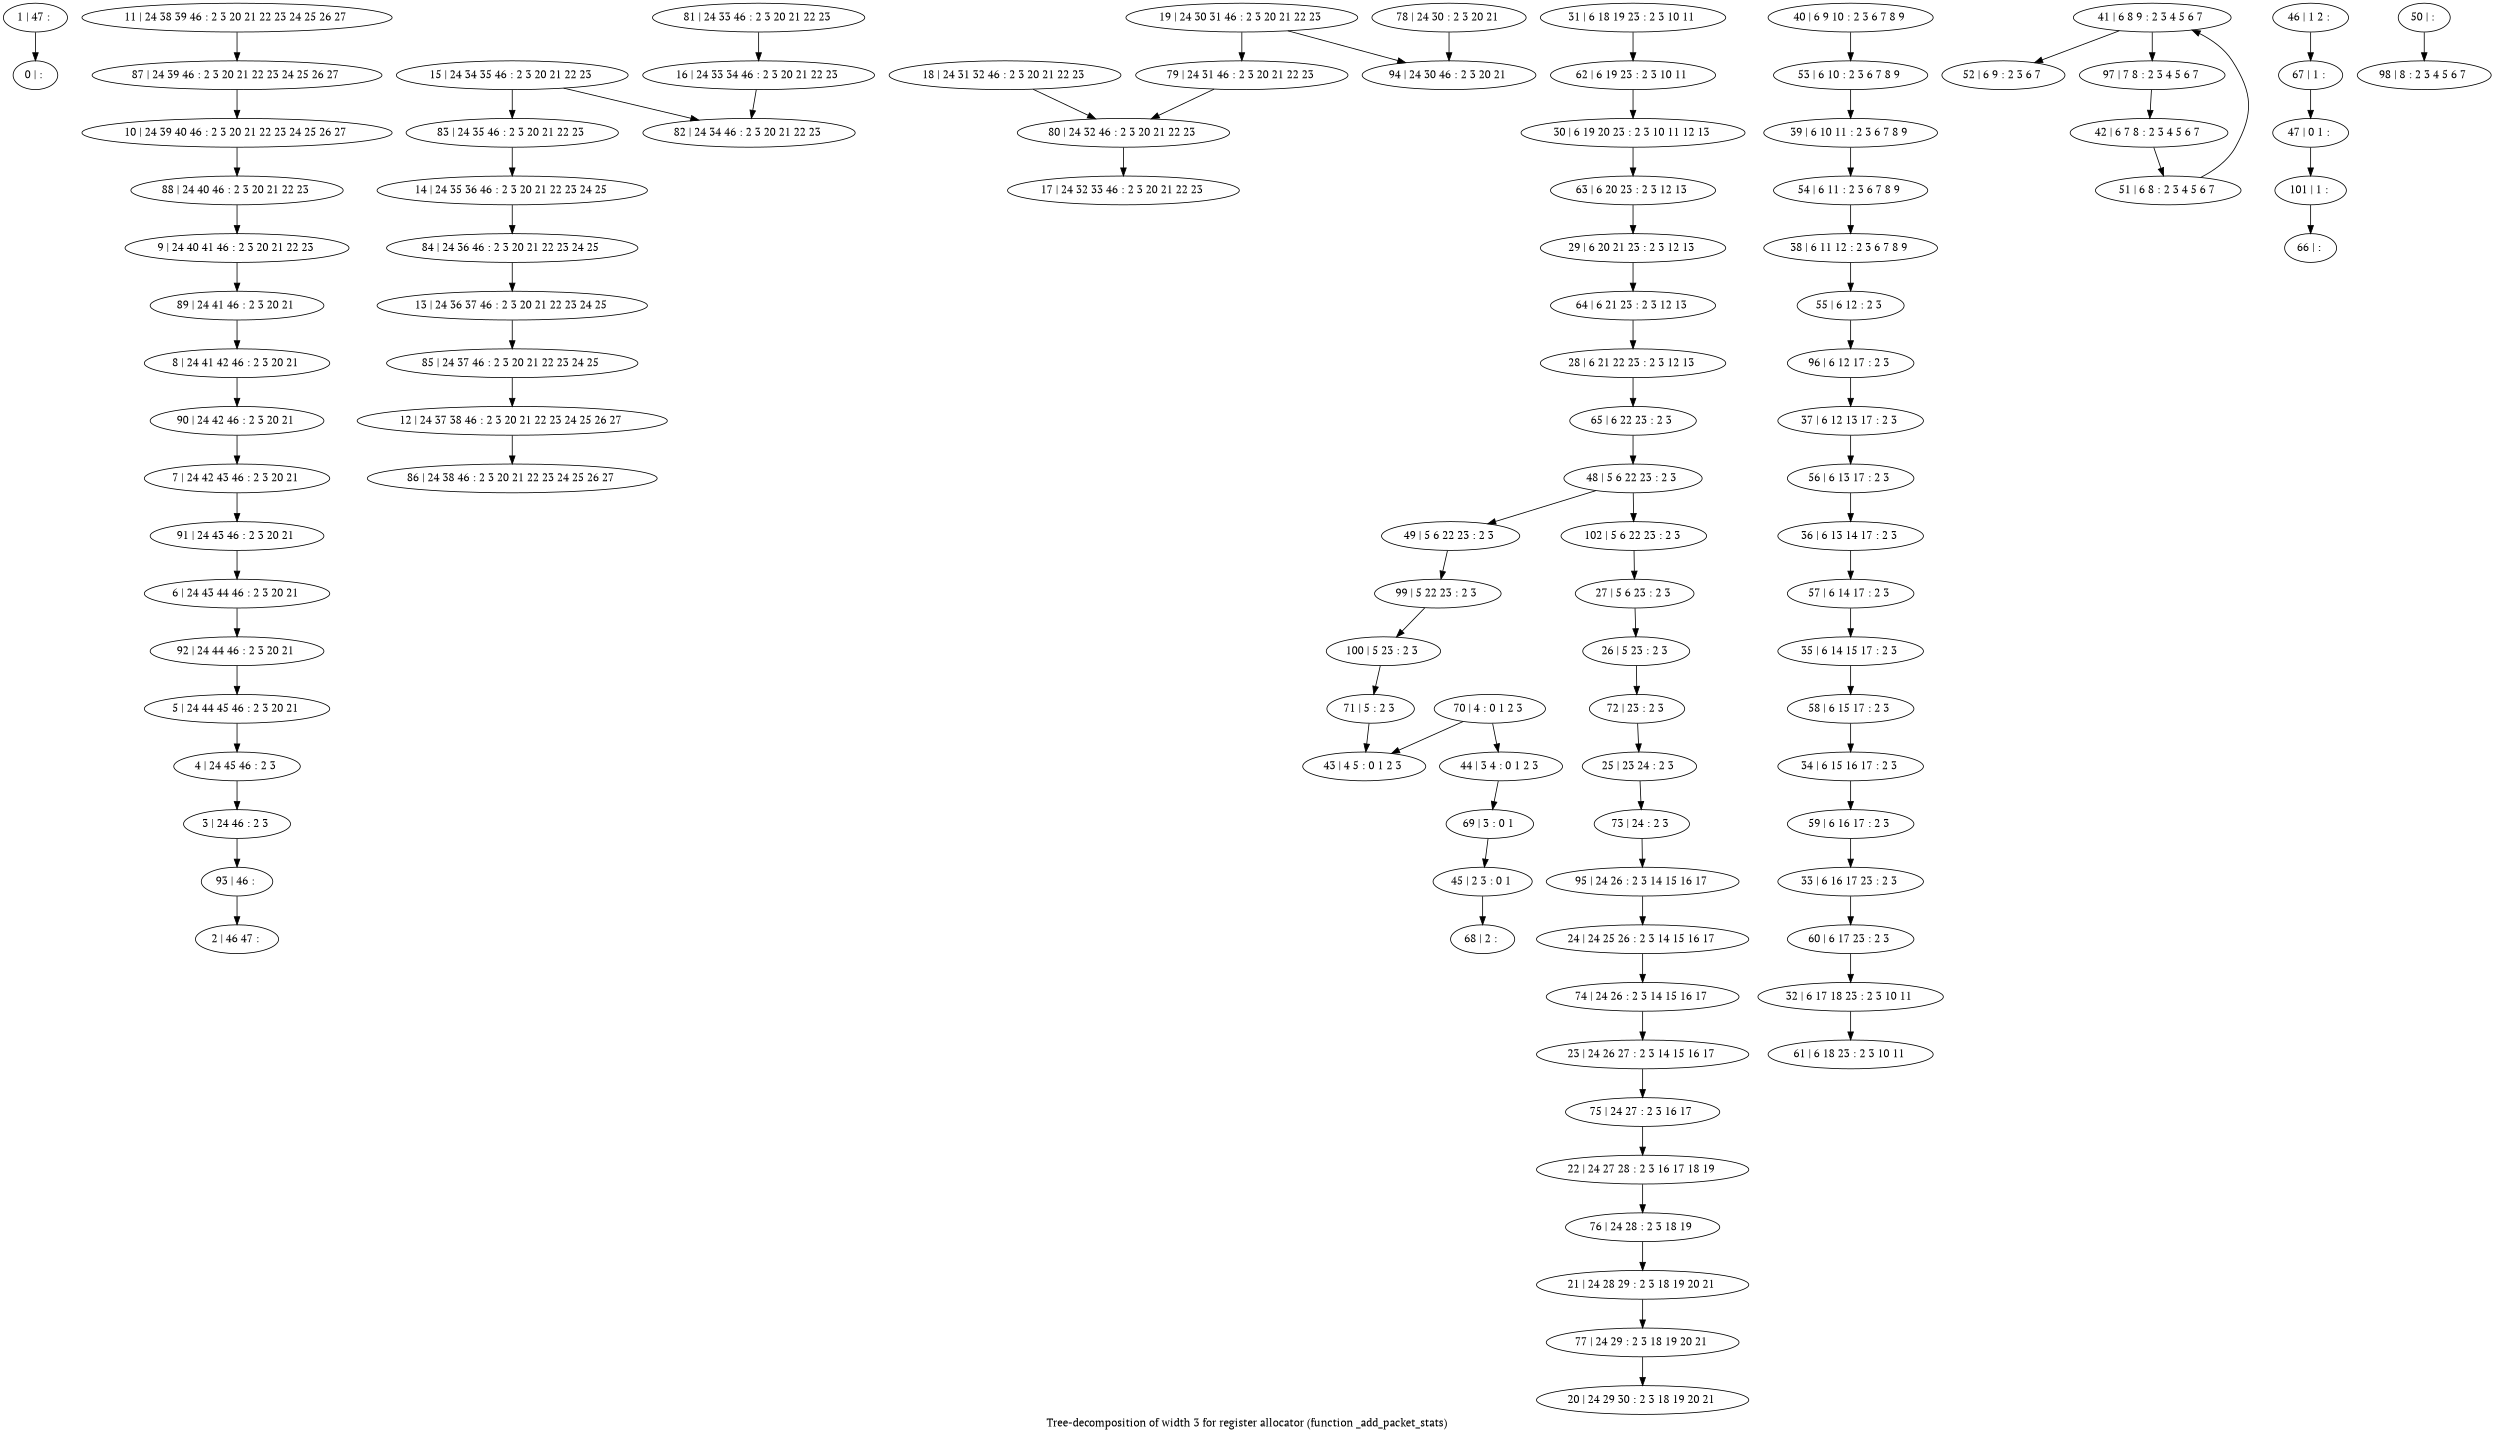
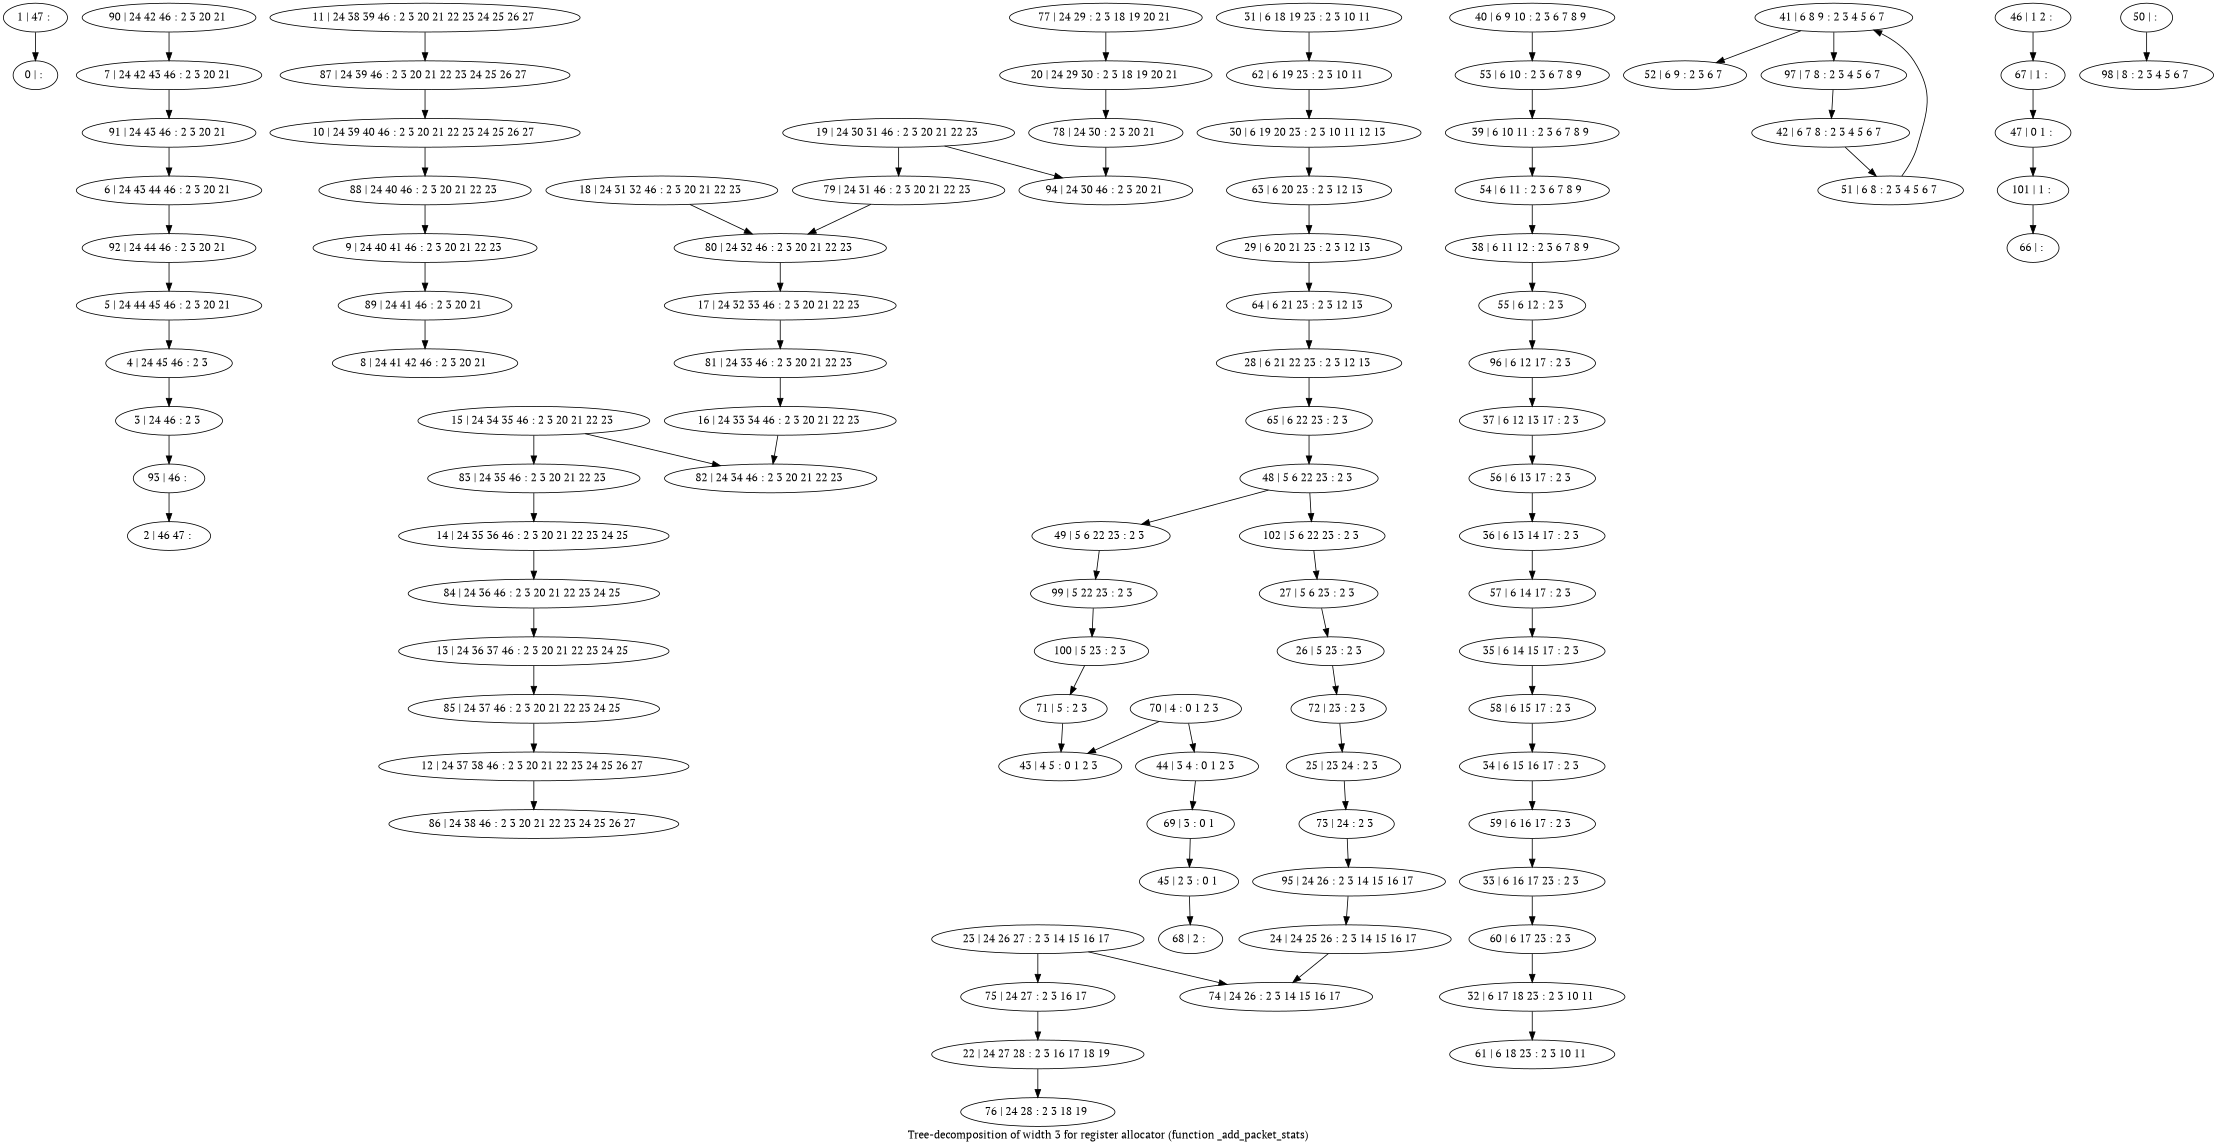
none -> (1106, 100)
none -> (780, 330)
(237, 388) -> none
(1643, 1022) -> (1154, 967)
(1643, 1285) -> none
